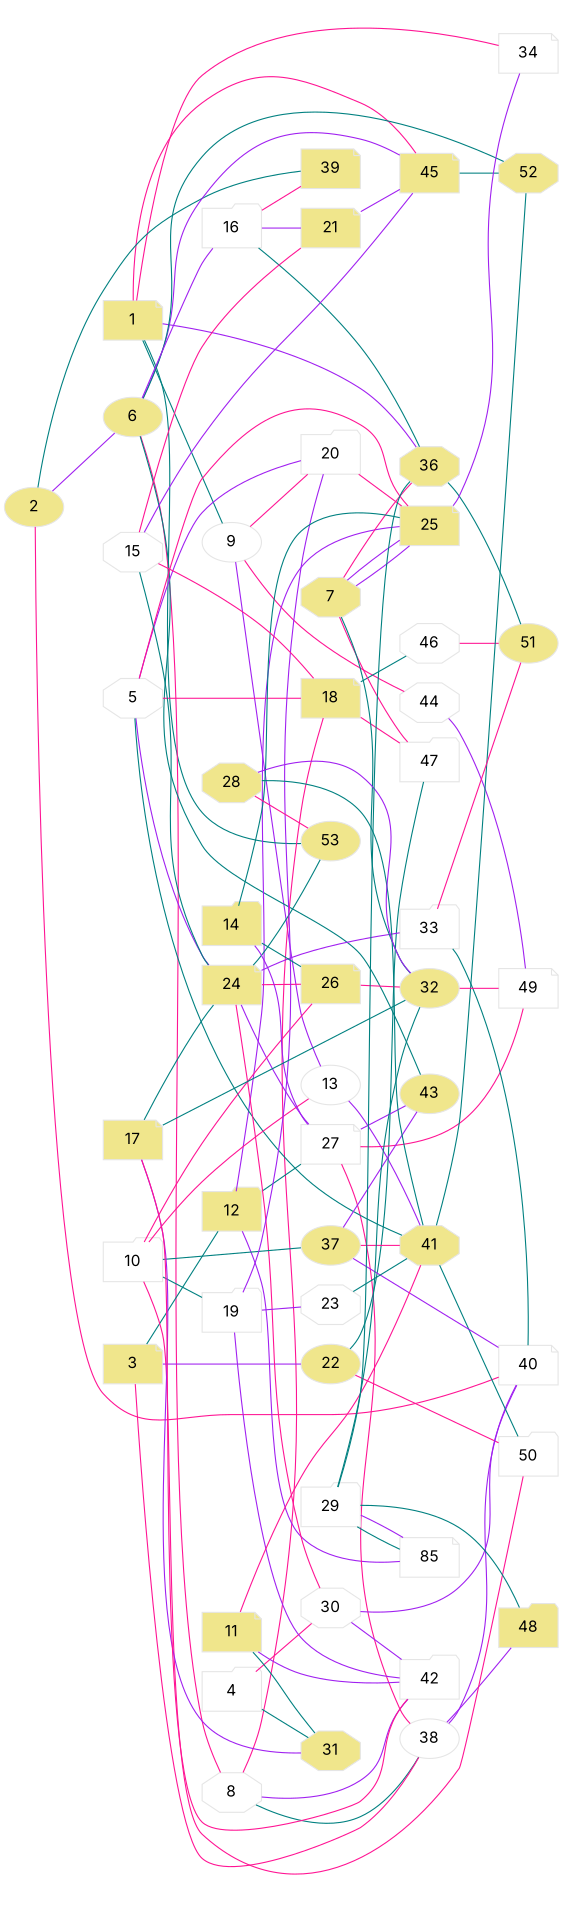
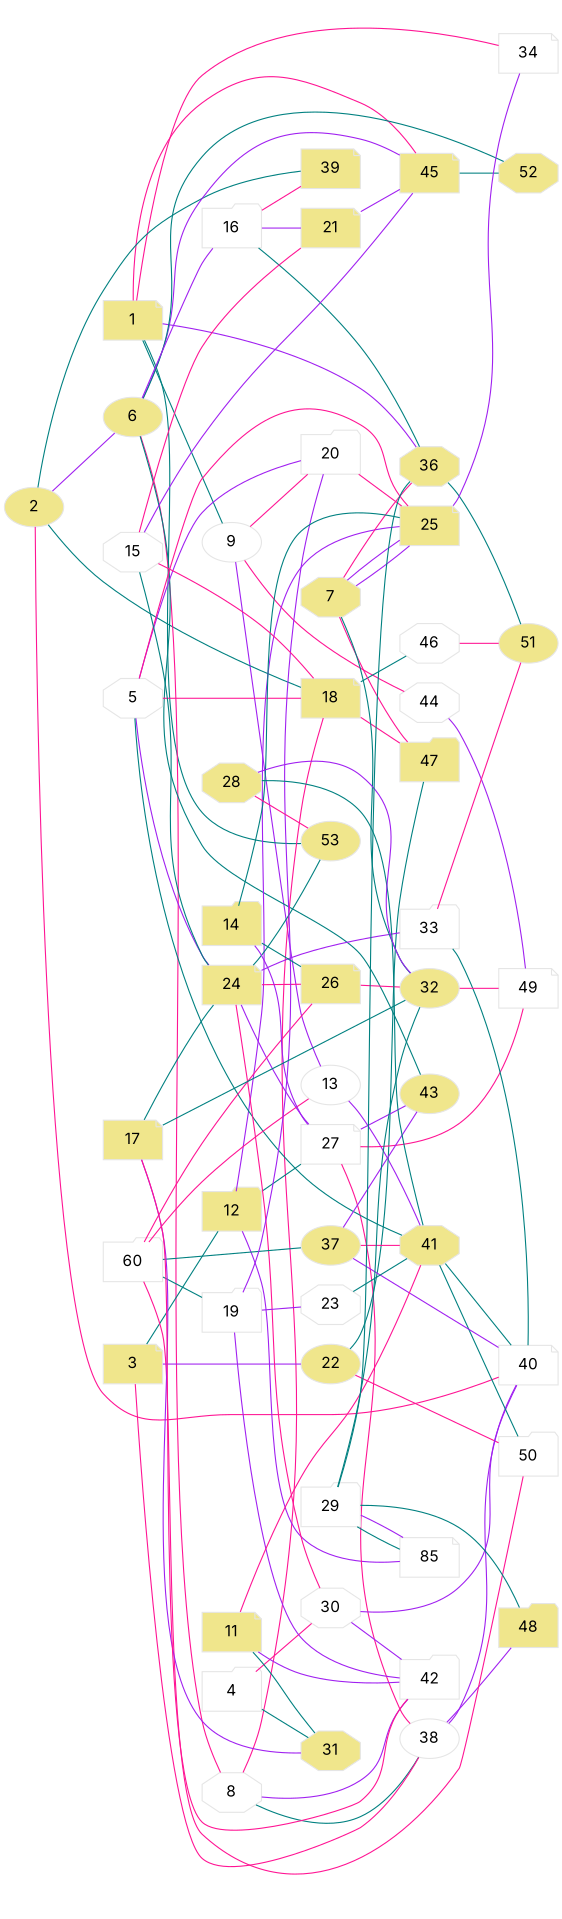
none -> (184, 633)
(491, 711) -> (478, 1304)
(430, 762) -> (430, 762)
(133, 1262) -> (133, 1262)
